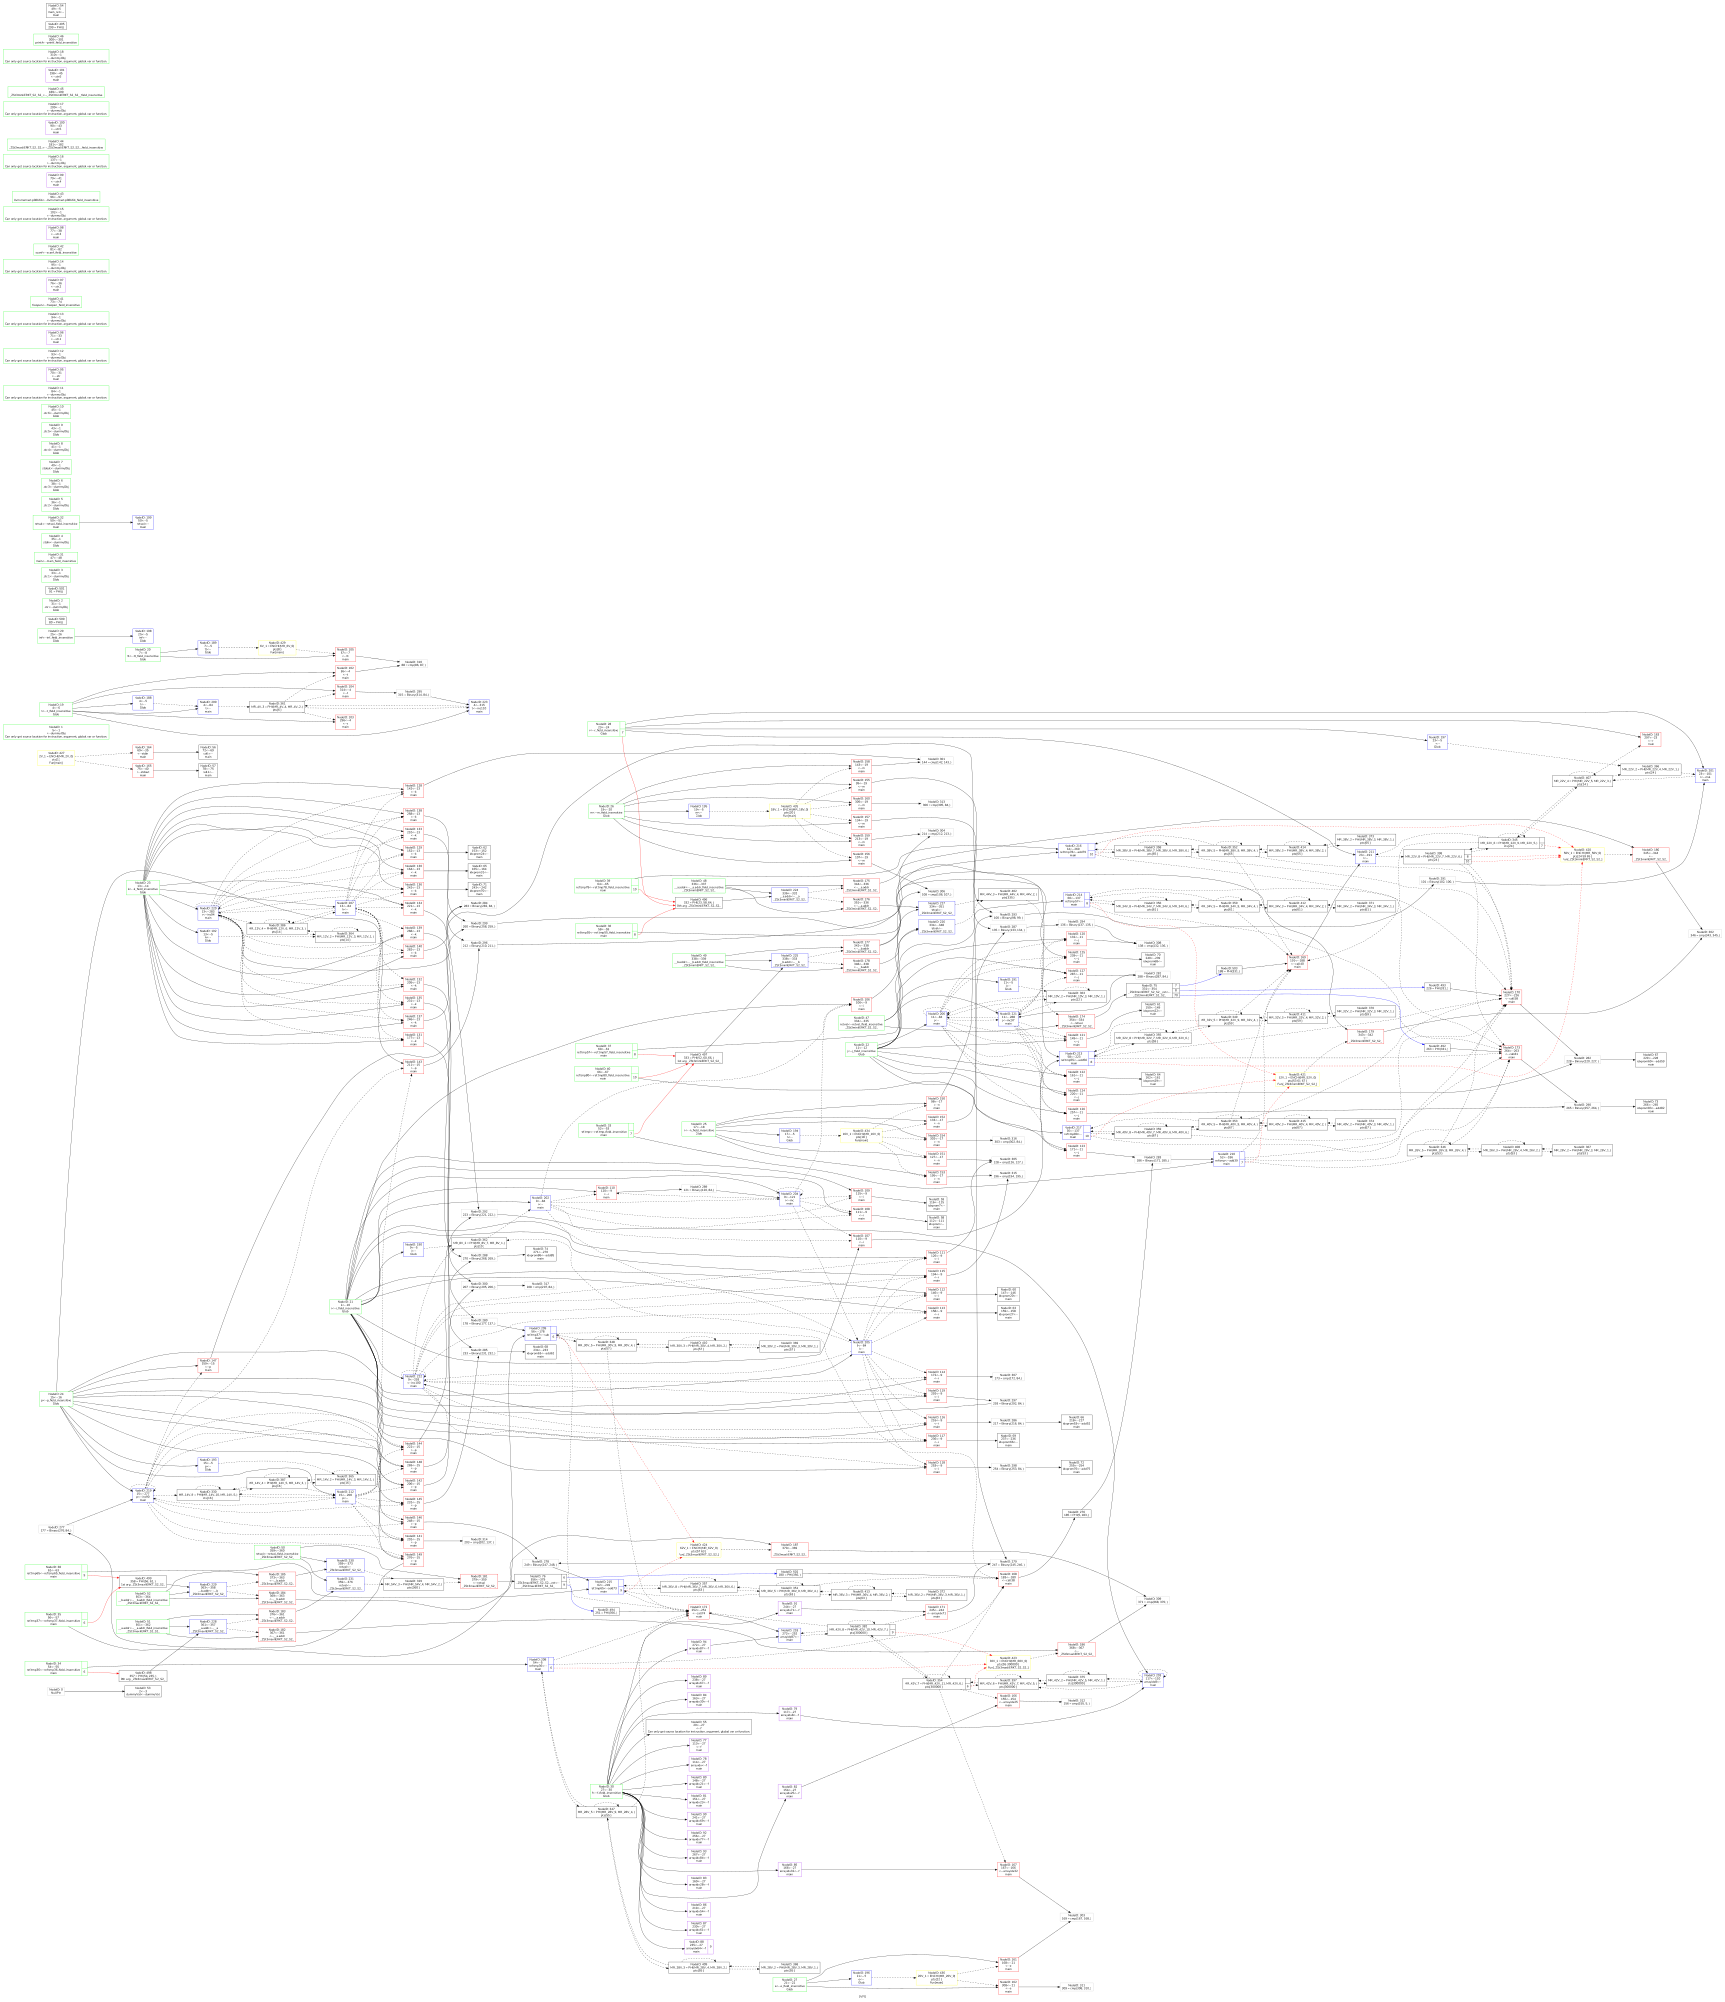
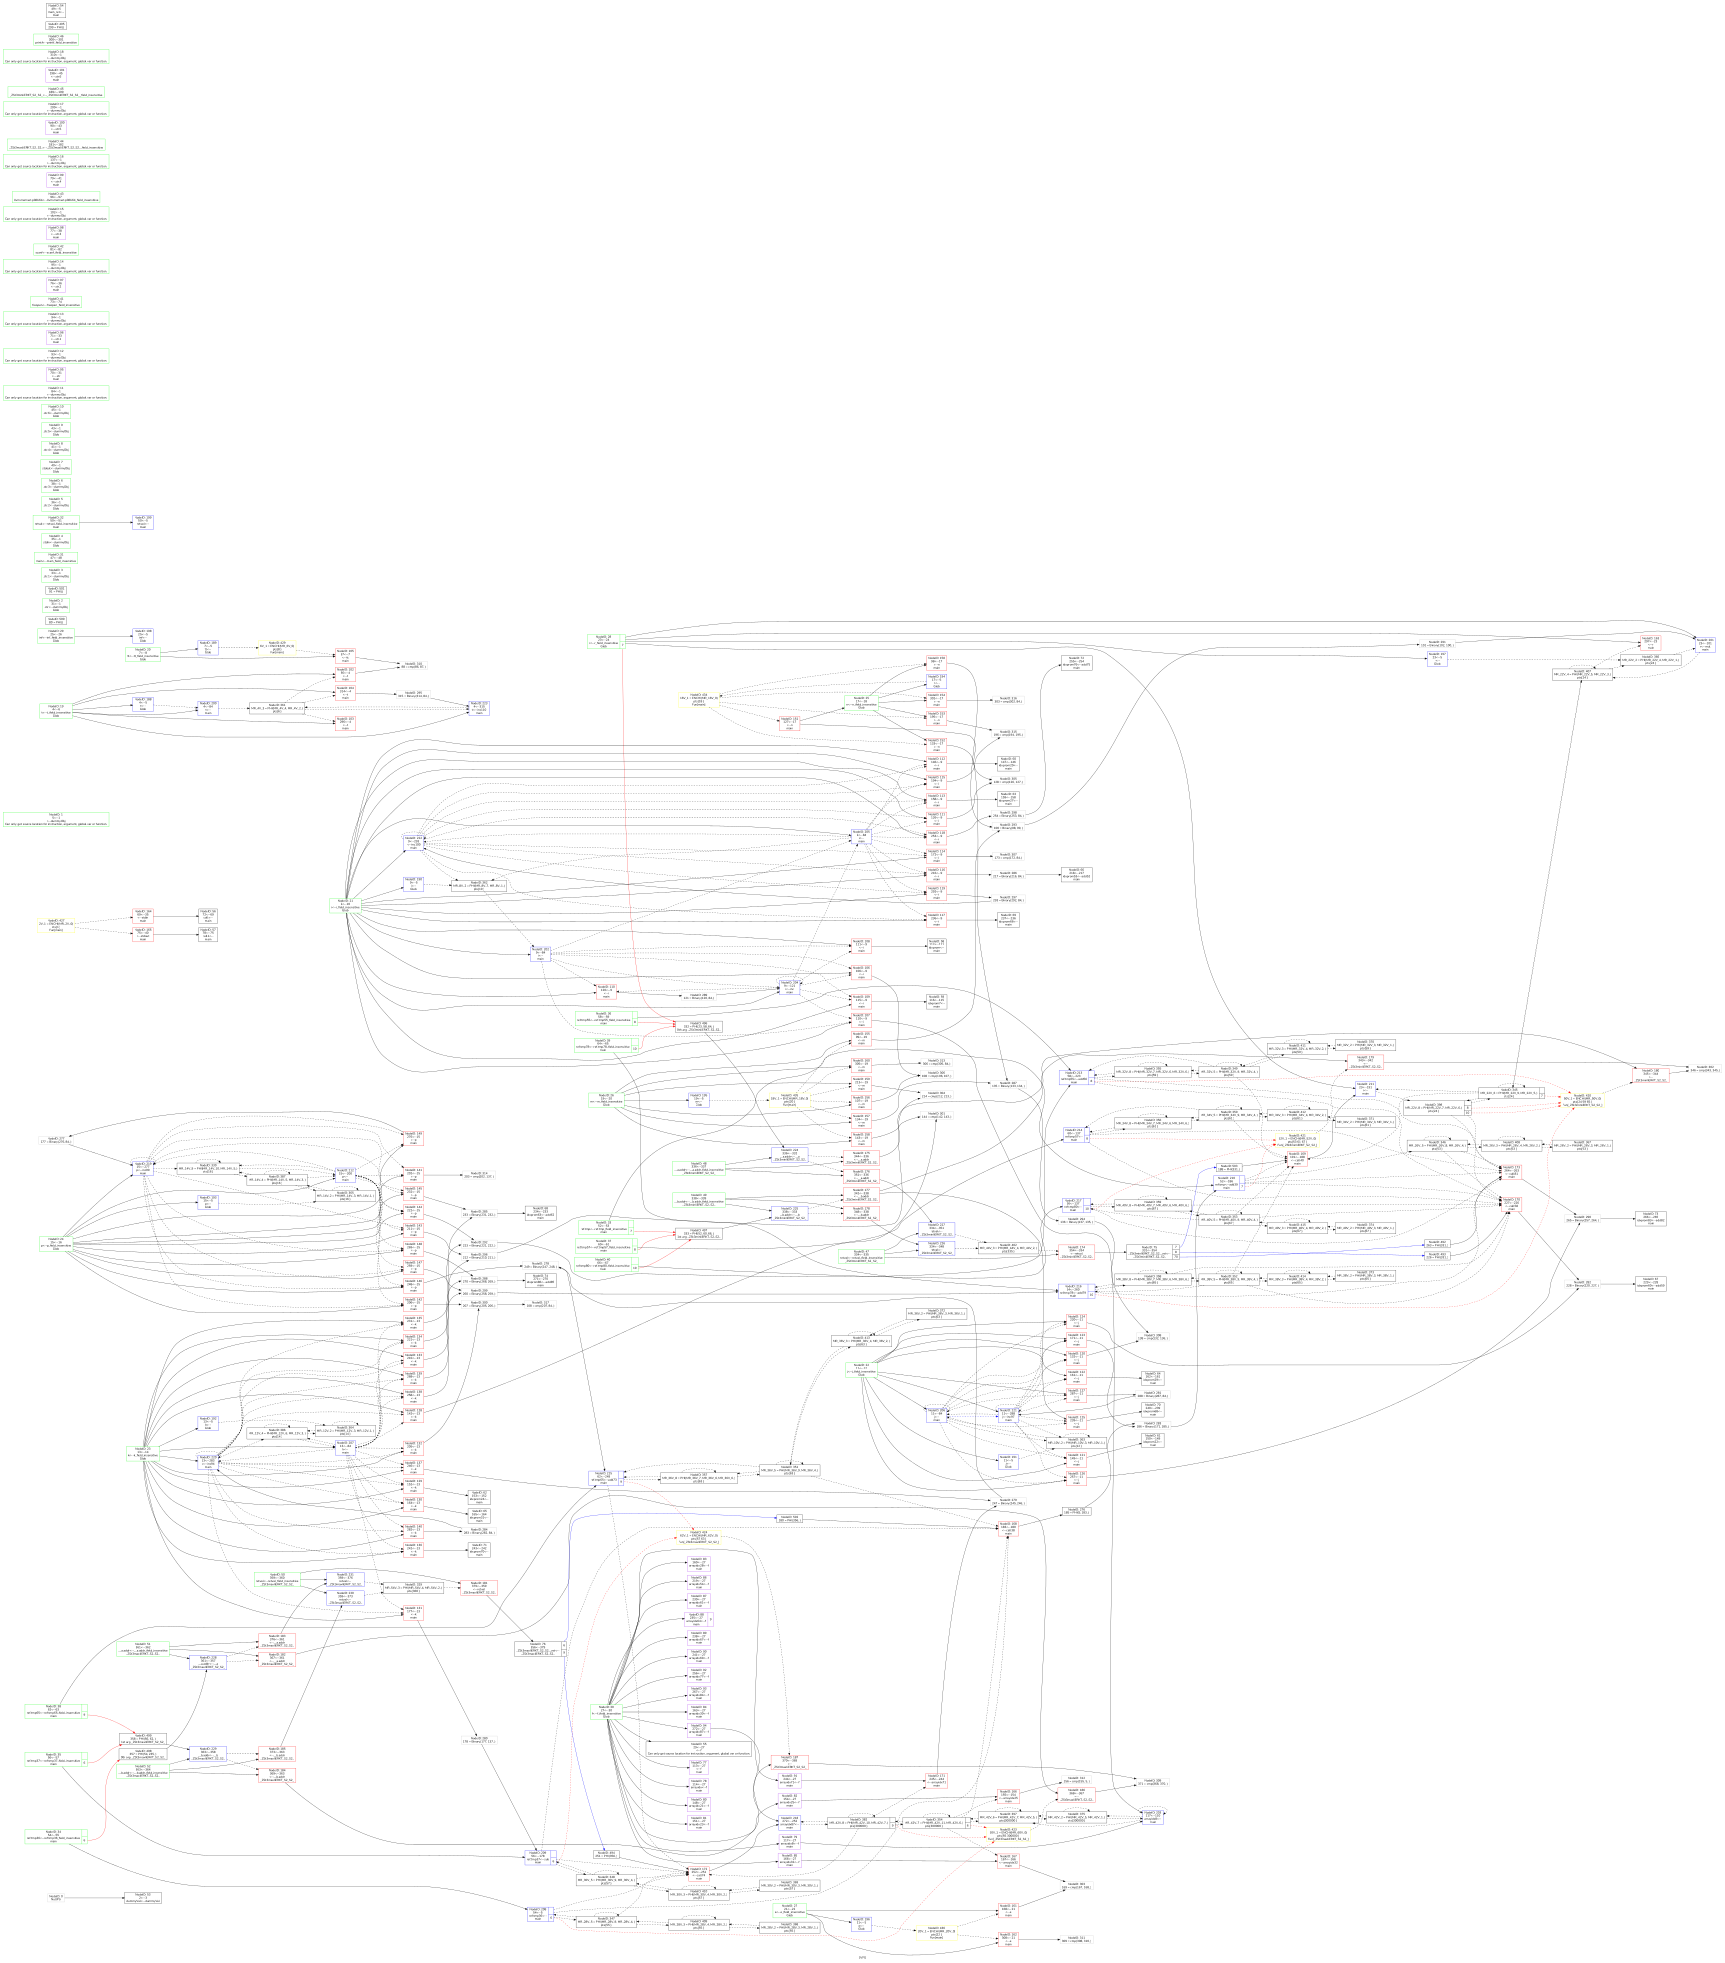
(973, 1020) -> (971, 1417)
(819, 1151) -> (821, 715)
none -> (376, 1238)
